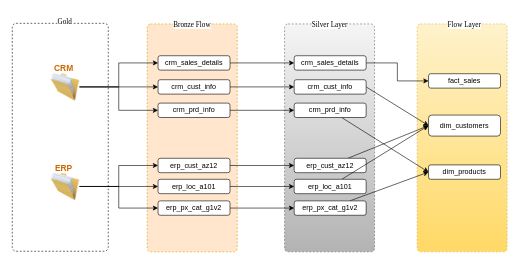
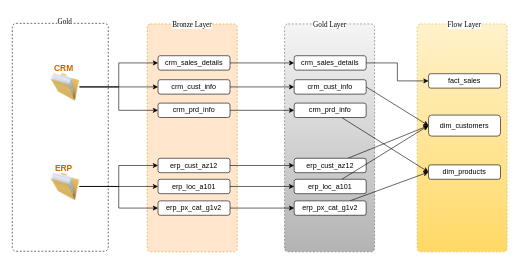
(192, 24) -> (192, 24)
(330, 24) -> (330, 24)
